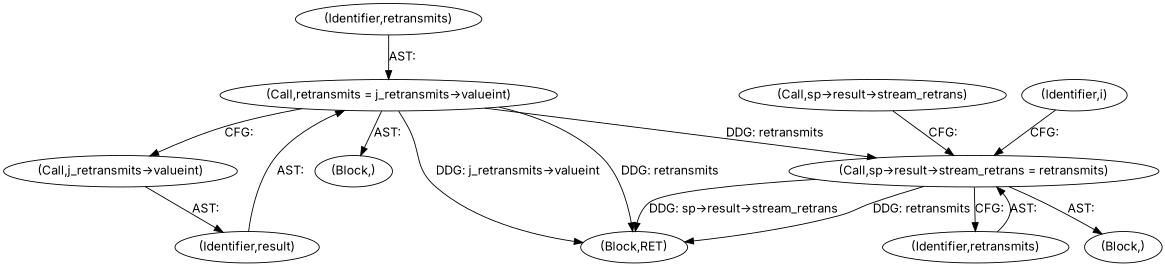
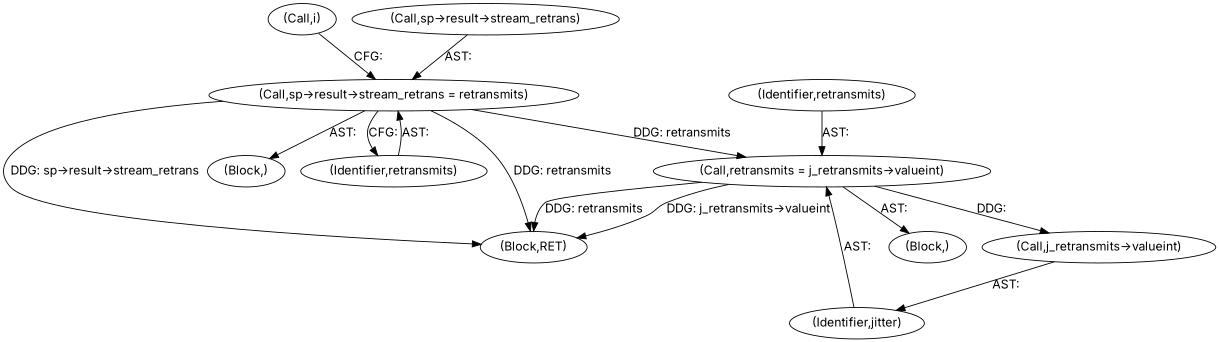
(1074, 95) -> (302, 19)
(676, 132) -> (604, 133)
(241, 133) -> (993, 209)
(945, 133) -> (460, 57)
(247, 247) -> (857, 323)
